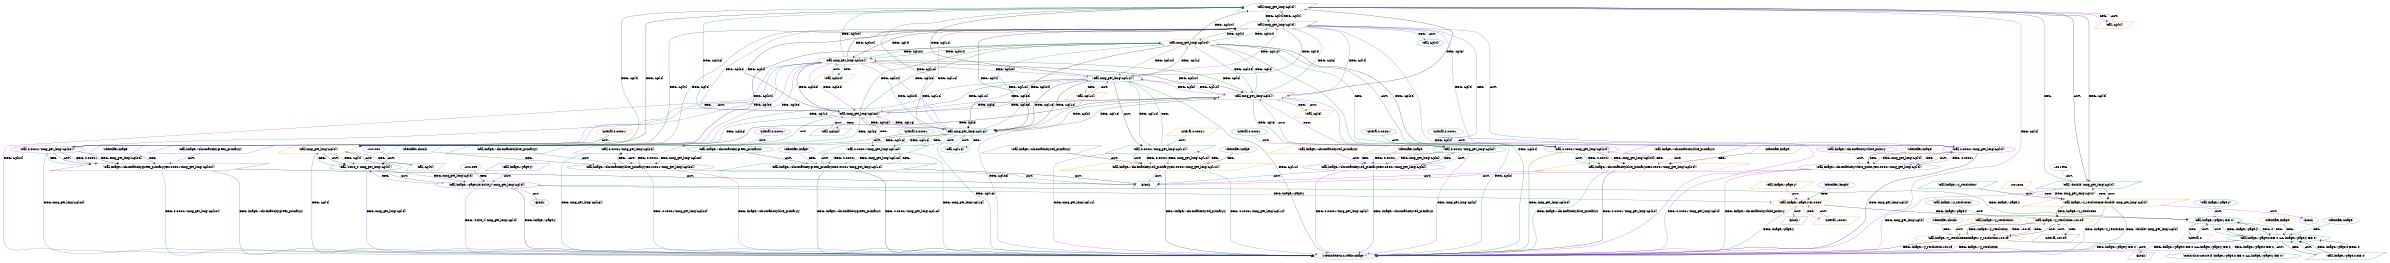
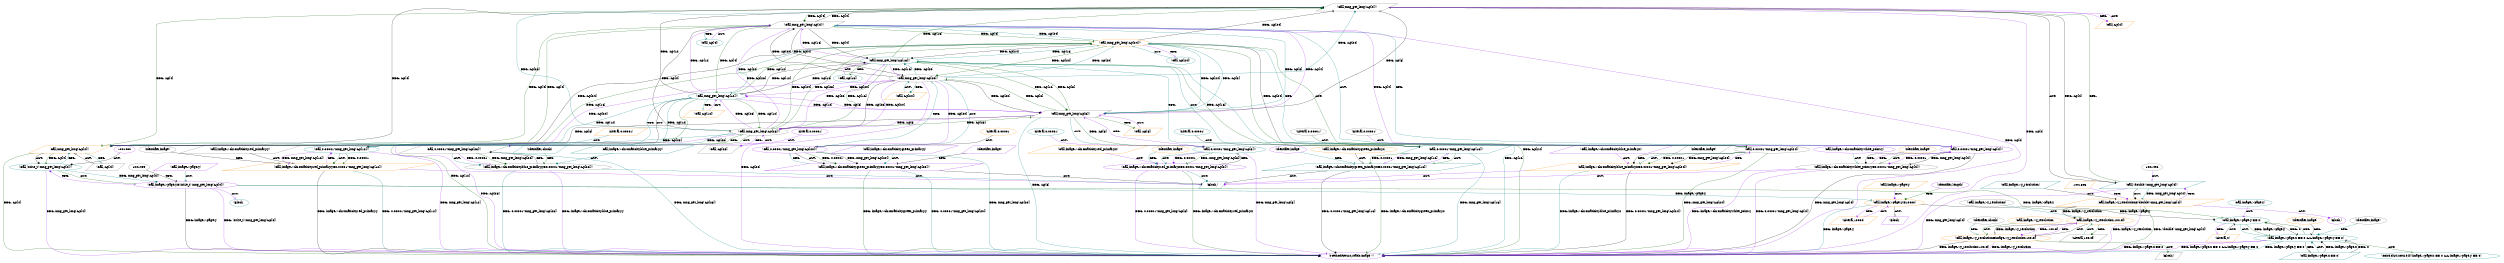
none -> (1181, 61)
(903, 126) -> (855, 107)
(730, 149) -> (1354, 149)
(1160, 149) -> (342, 149)
(1367, 189) -> (1232, 189)
(1048, 249) -> (495, 233)
